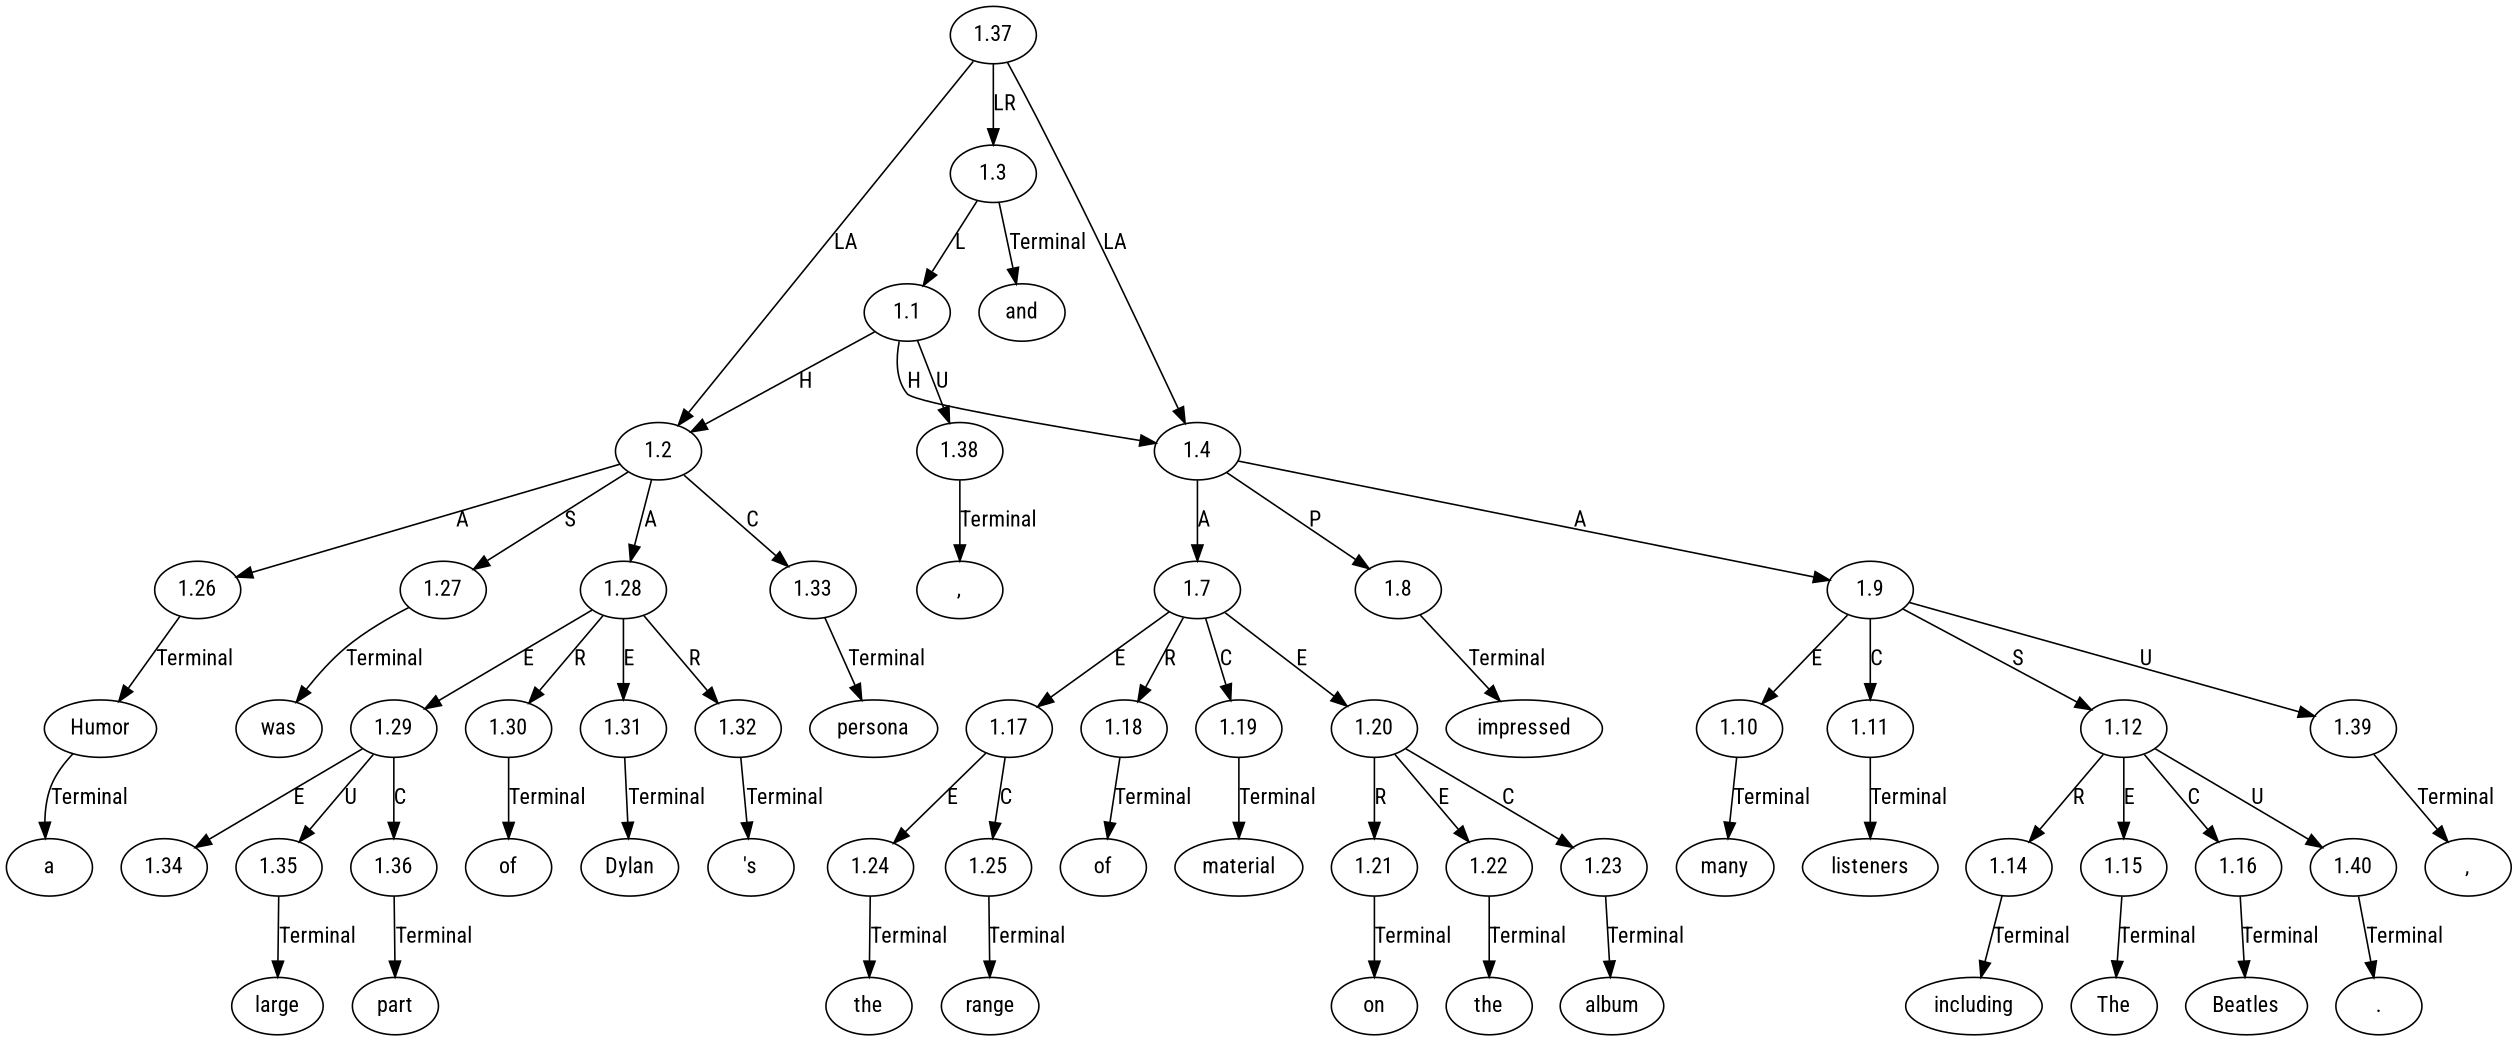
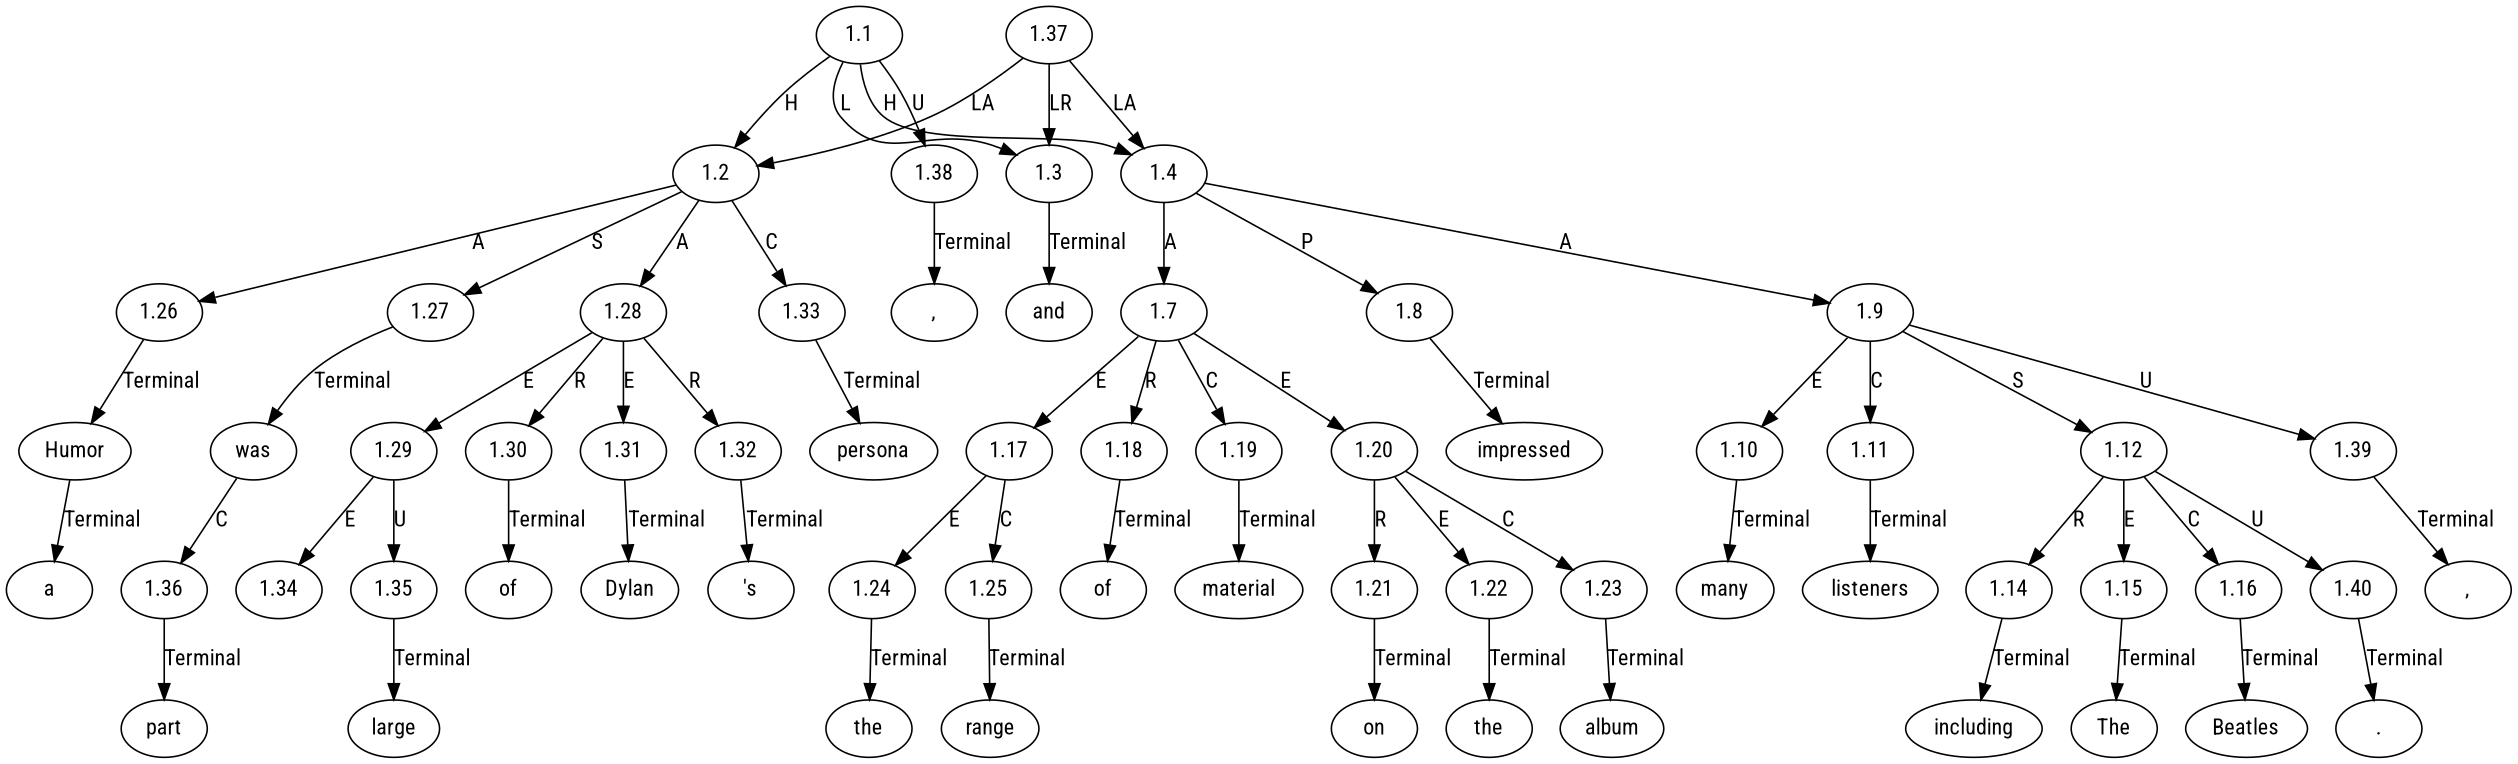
(955, 236) -> (894, 143)
(394, 790) -> (213, 514)
